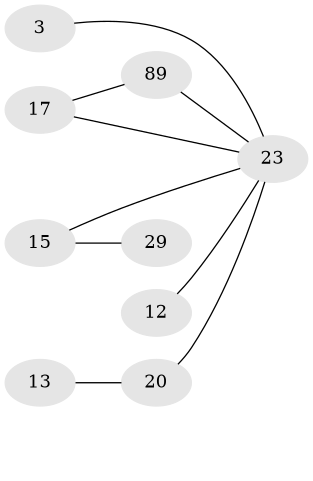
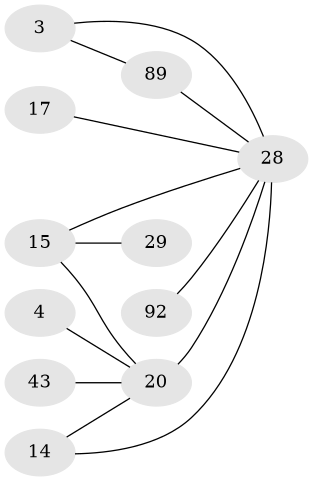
(98, 92) -> (98, 52)
(273, 159) -> (273, 159)
none -> (40, 313)
none -> (98, 313)
(156, 313) -> (156, 313)
(40, 383) -> (40, 383)
none -> (40, 453)
